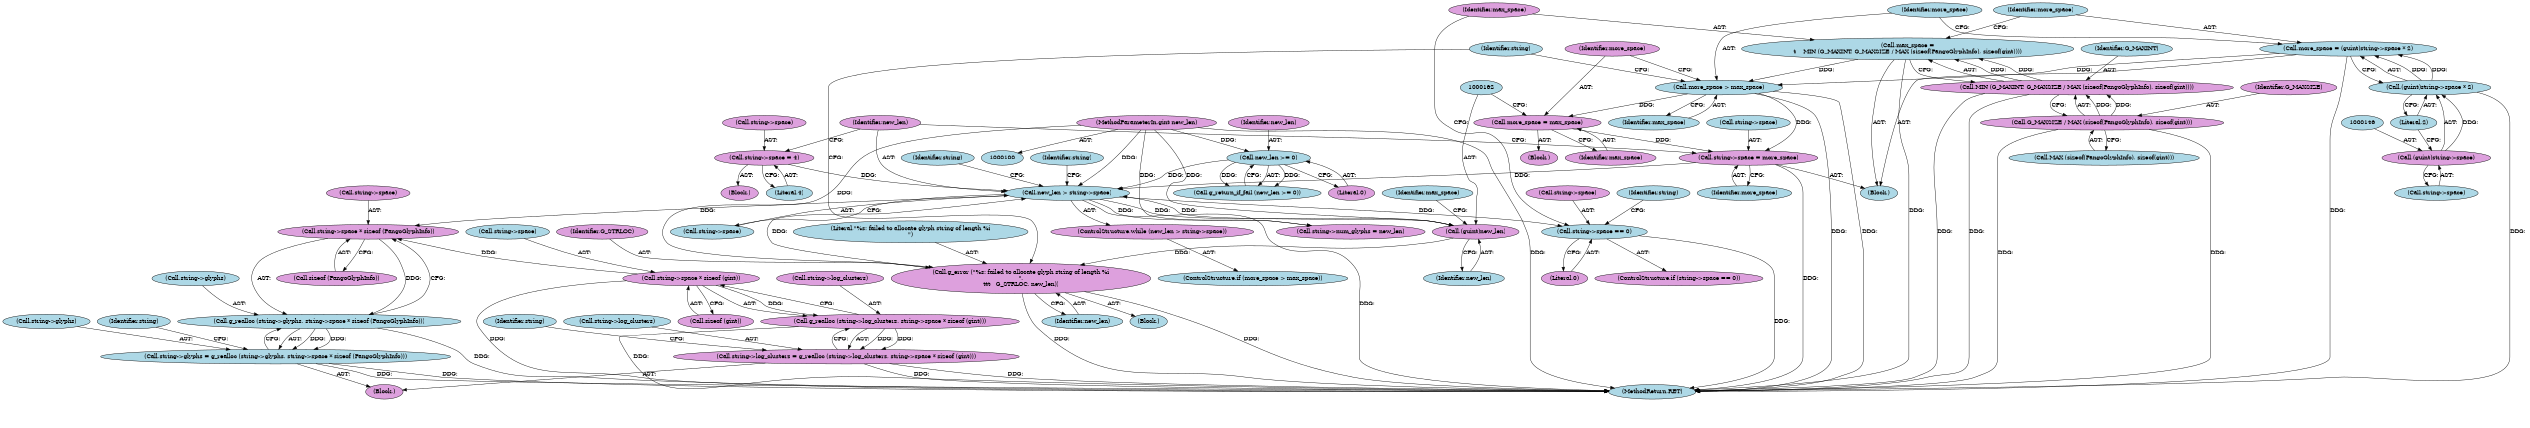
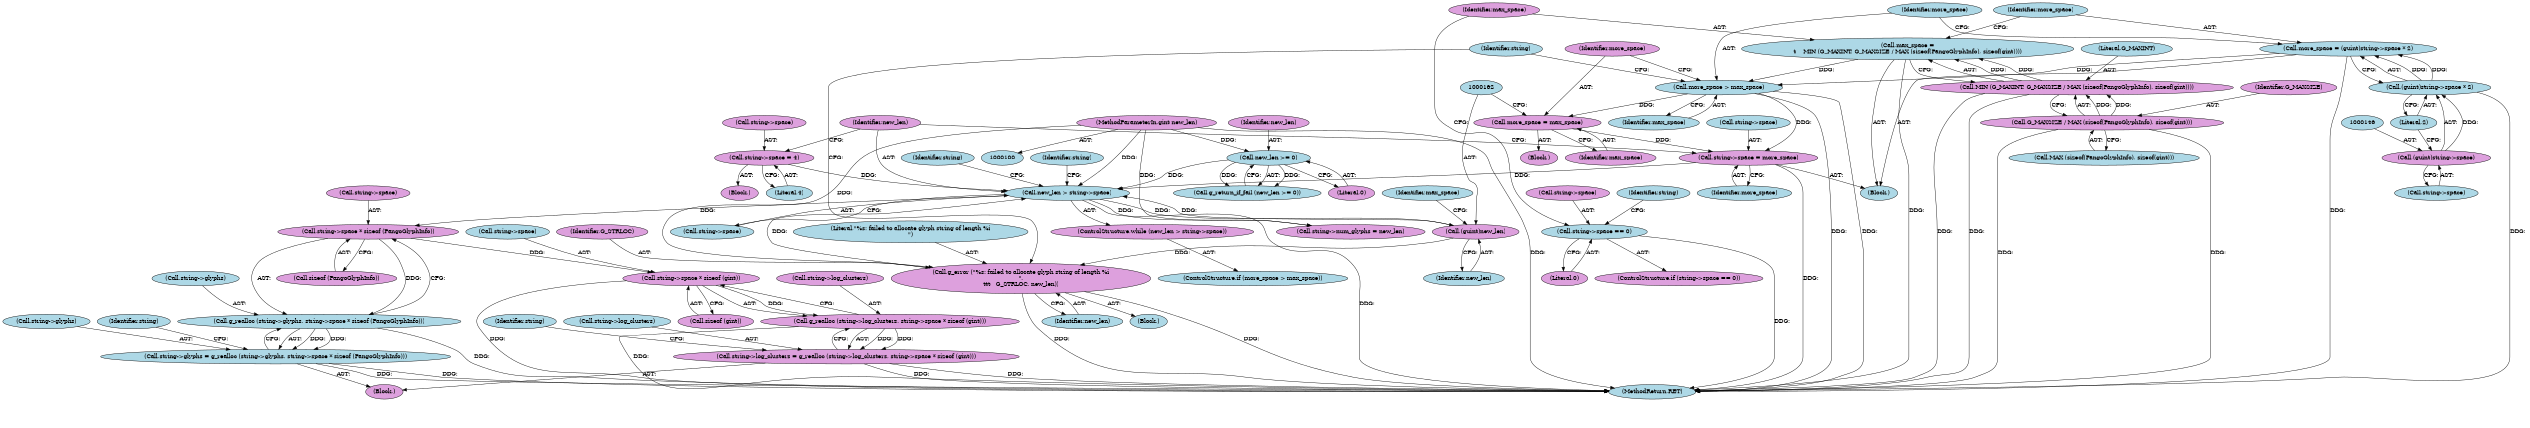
(2127, 49) -> (2127, 49)
(1339, 209) -> none
(1262, 212) -> none
(519, 261) -> (529, 255)
